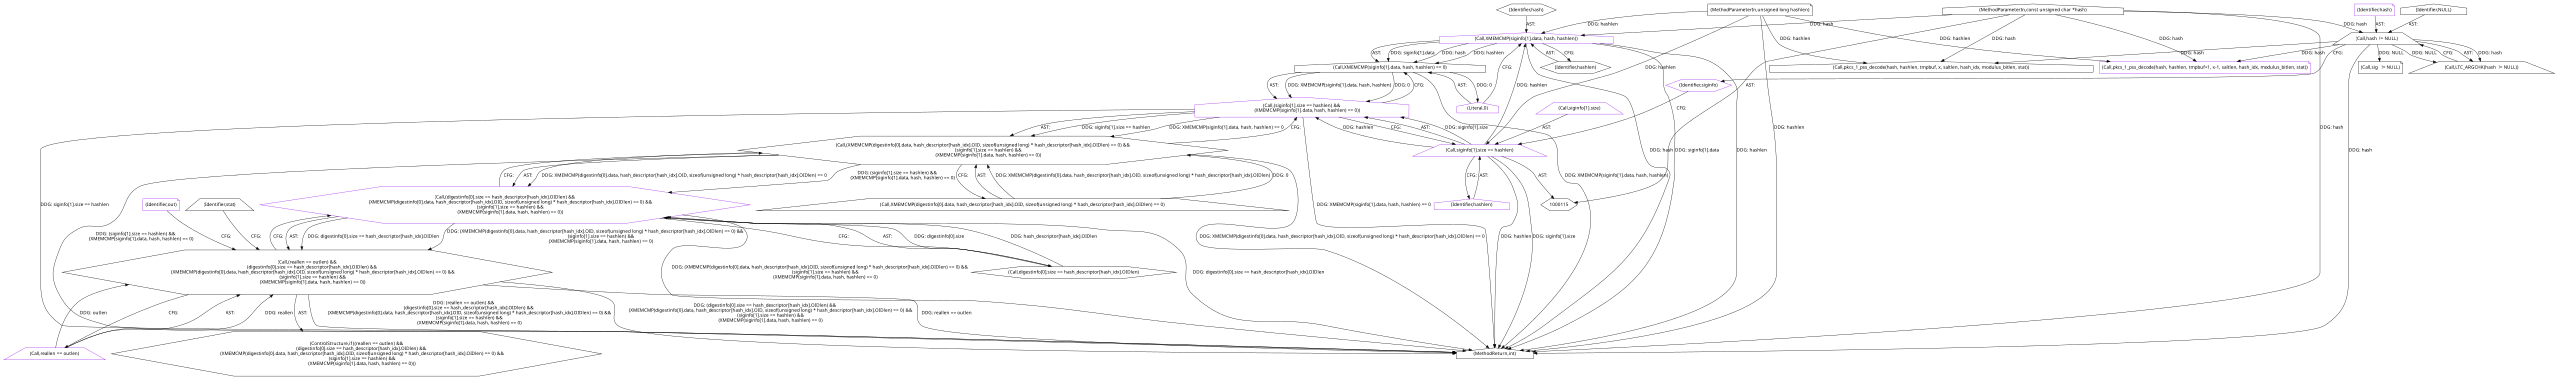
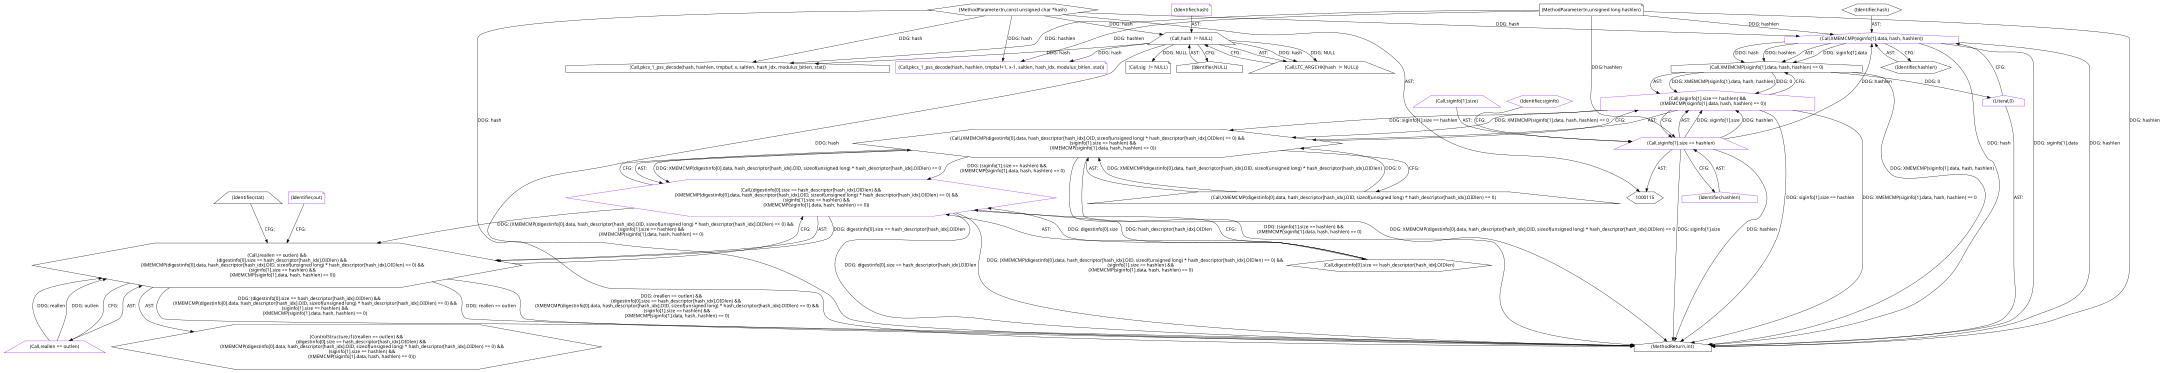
(2033, 10) -> (1013, 10)
(2041, 78) -> (1203, 51)
(1455, 84) -> (1993, 323)
